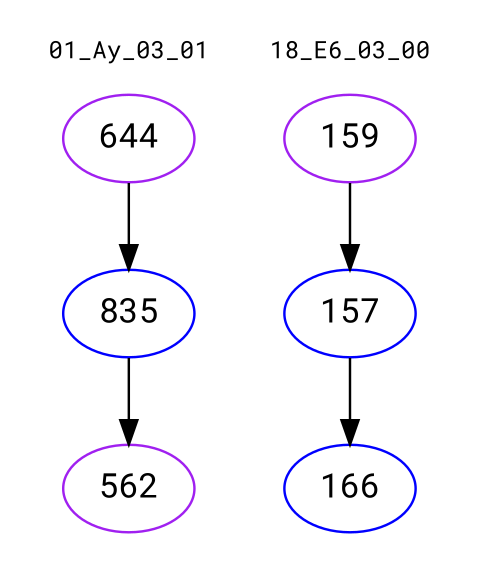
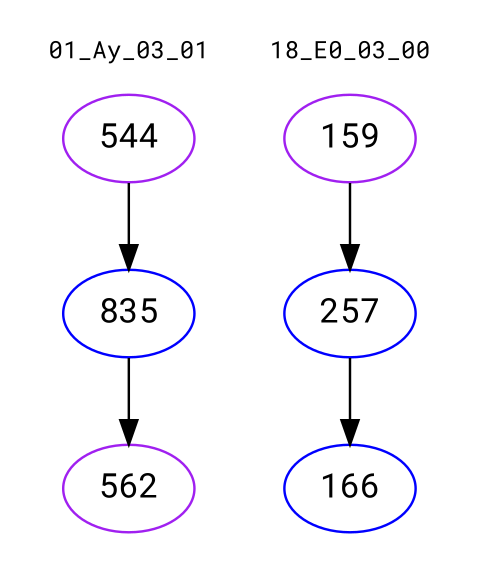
(351, 52) -> (351, 52)
(129, 139) -> (129, 139)
(350, 314) -> (350, 314)
